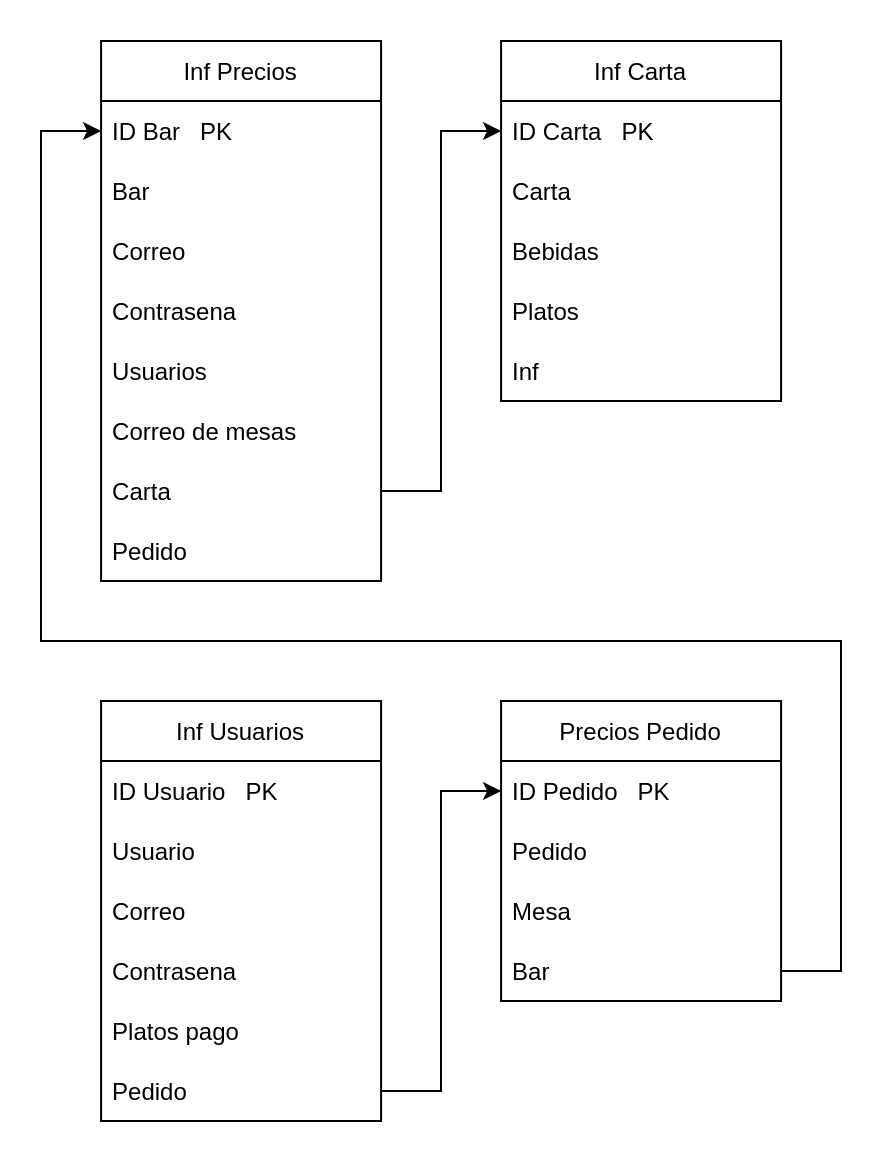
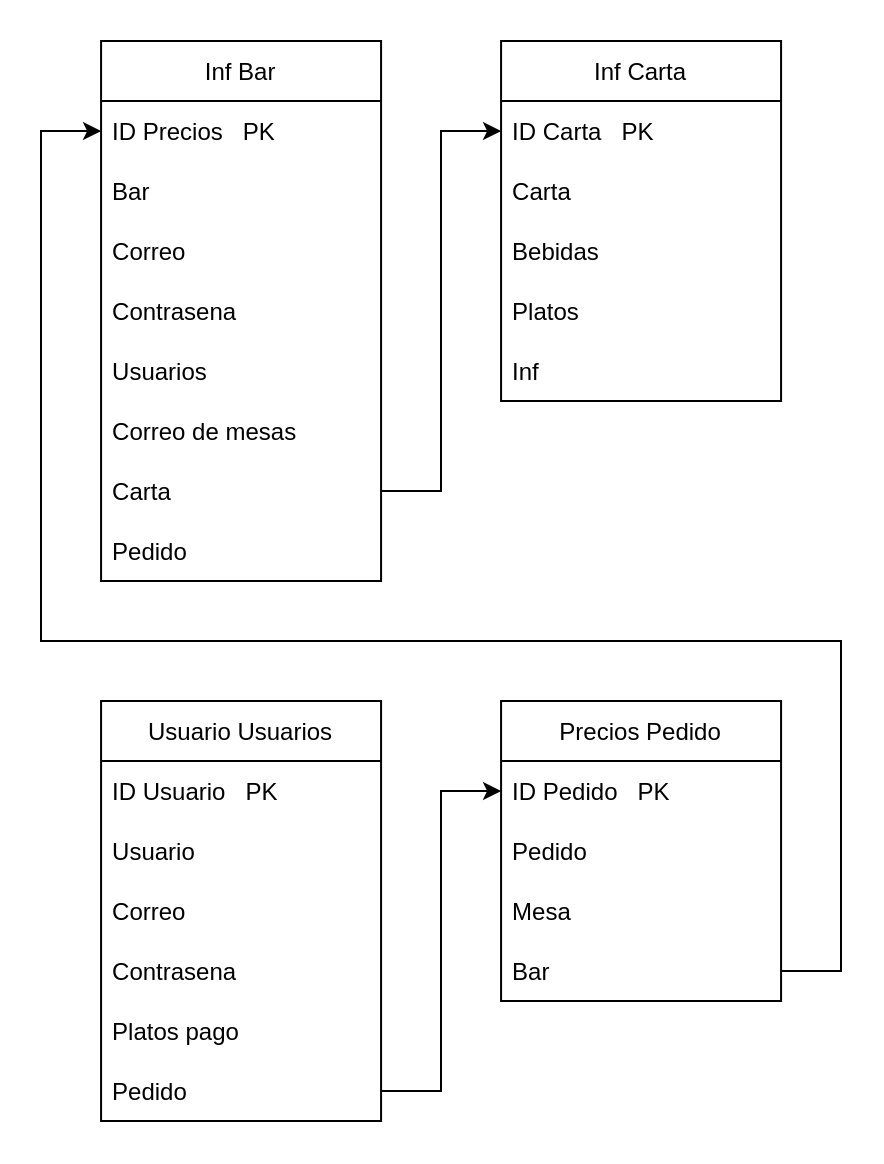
(240, 72) -> (240, 72)
(180, 132) -> (204, 132)
(240, 732) -> (240, 732)
